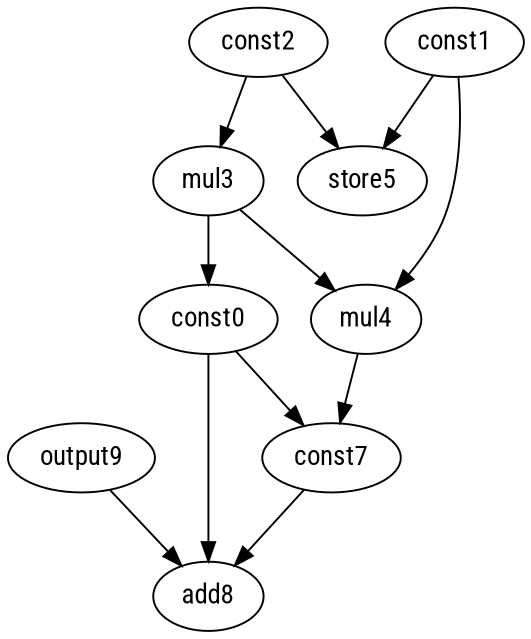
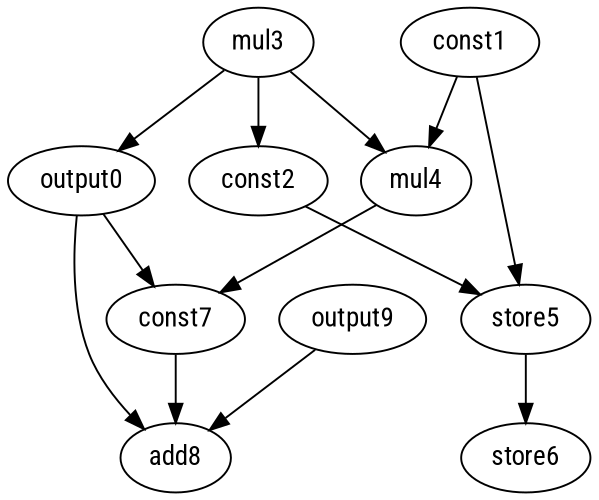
(237, 102) -> (258, 102)
(208, 319) -> (81, 181)
none -> (526, 458)
